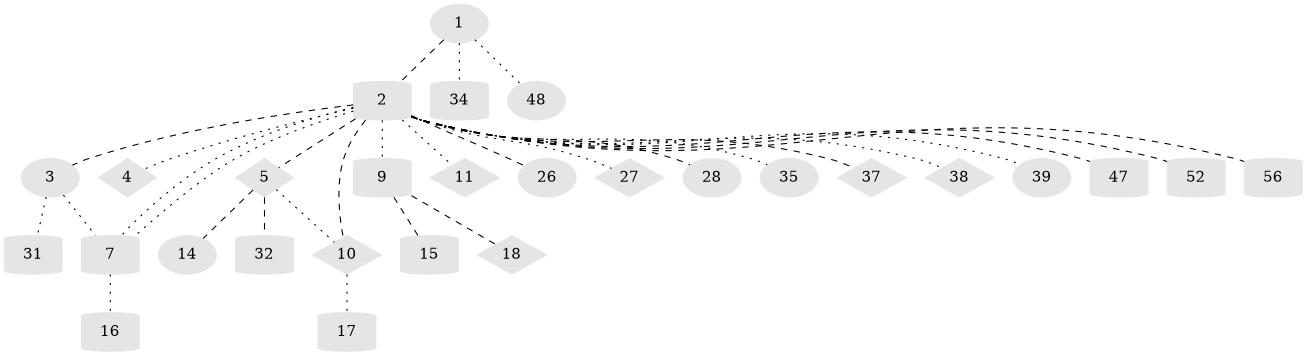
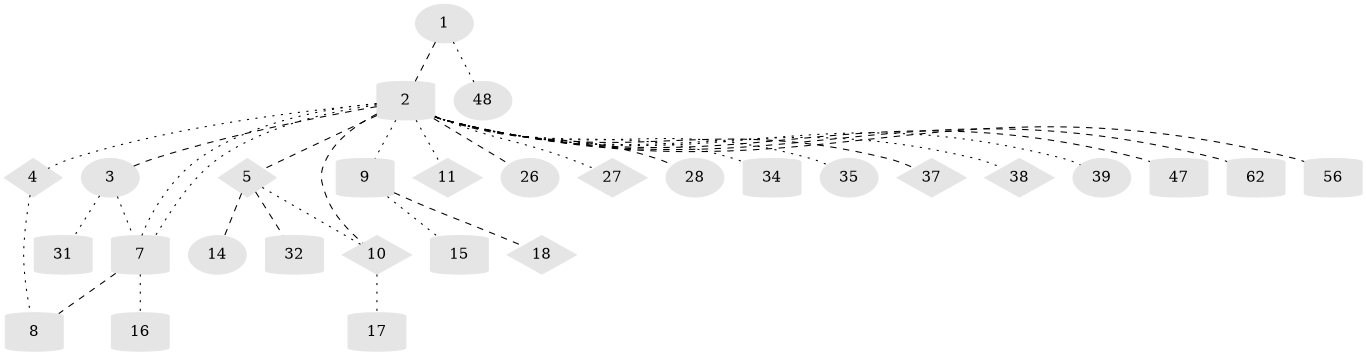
(459, 62) -> (589, 139)
(1196, 178) -> (1256, 178)
(406, 216) -> (412, 216)
none -> (34, 332)
